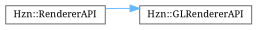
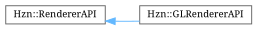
(118, 8) -> (127, 21)
